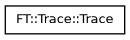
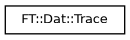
(65, 20) -> (65, 20)
